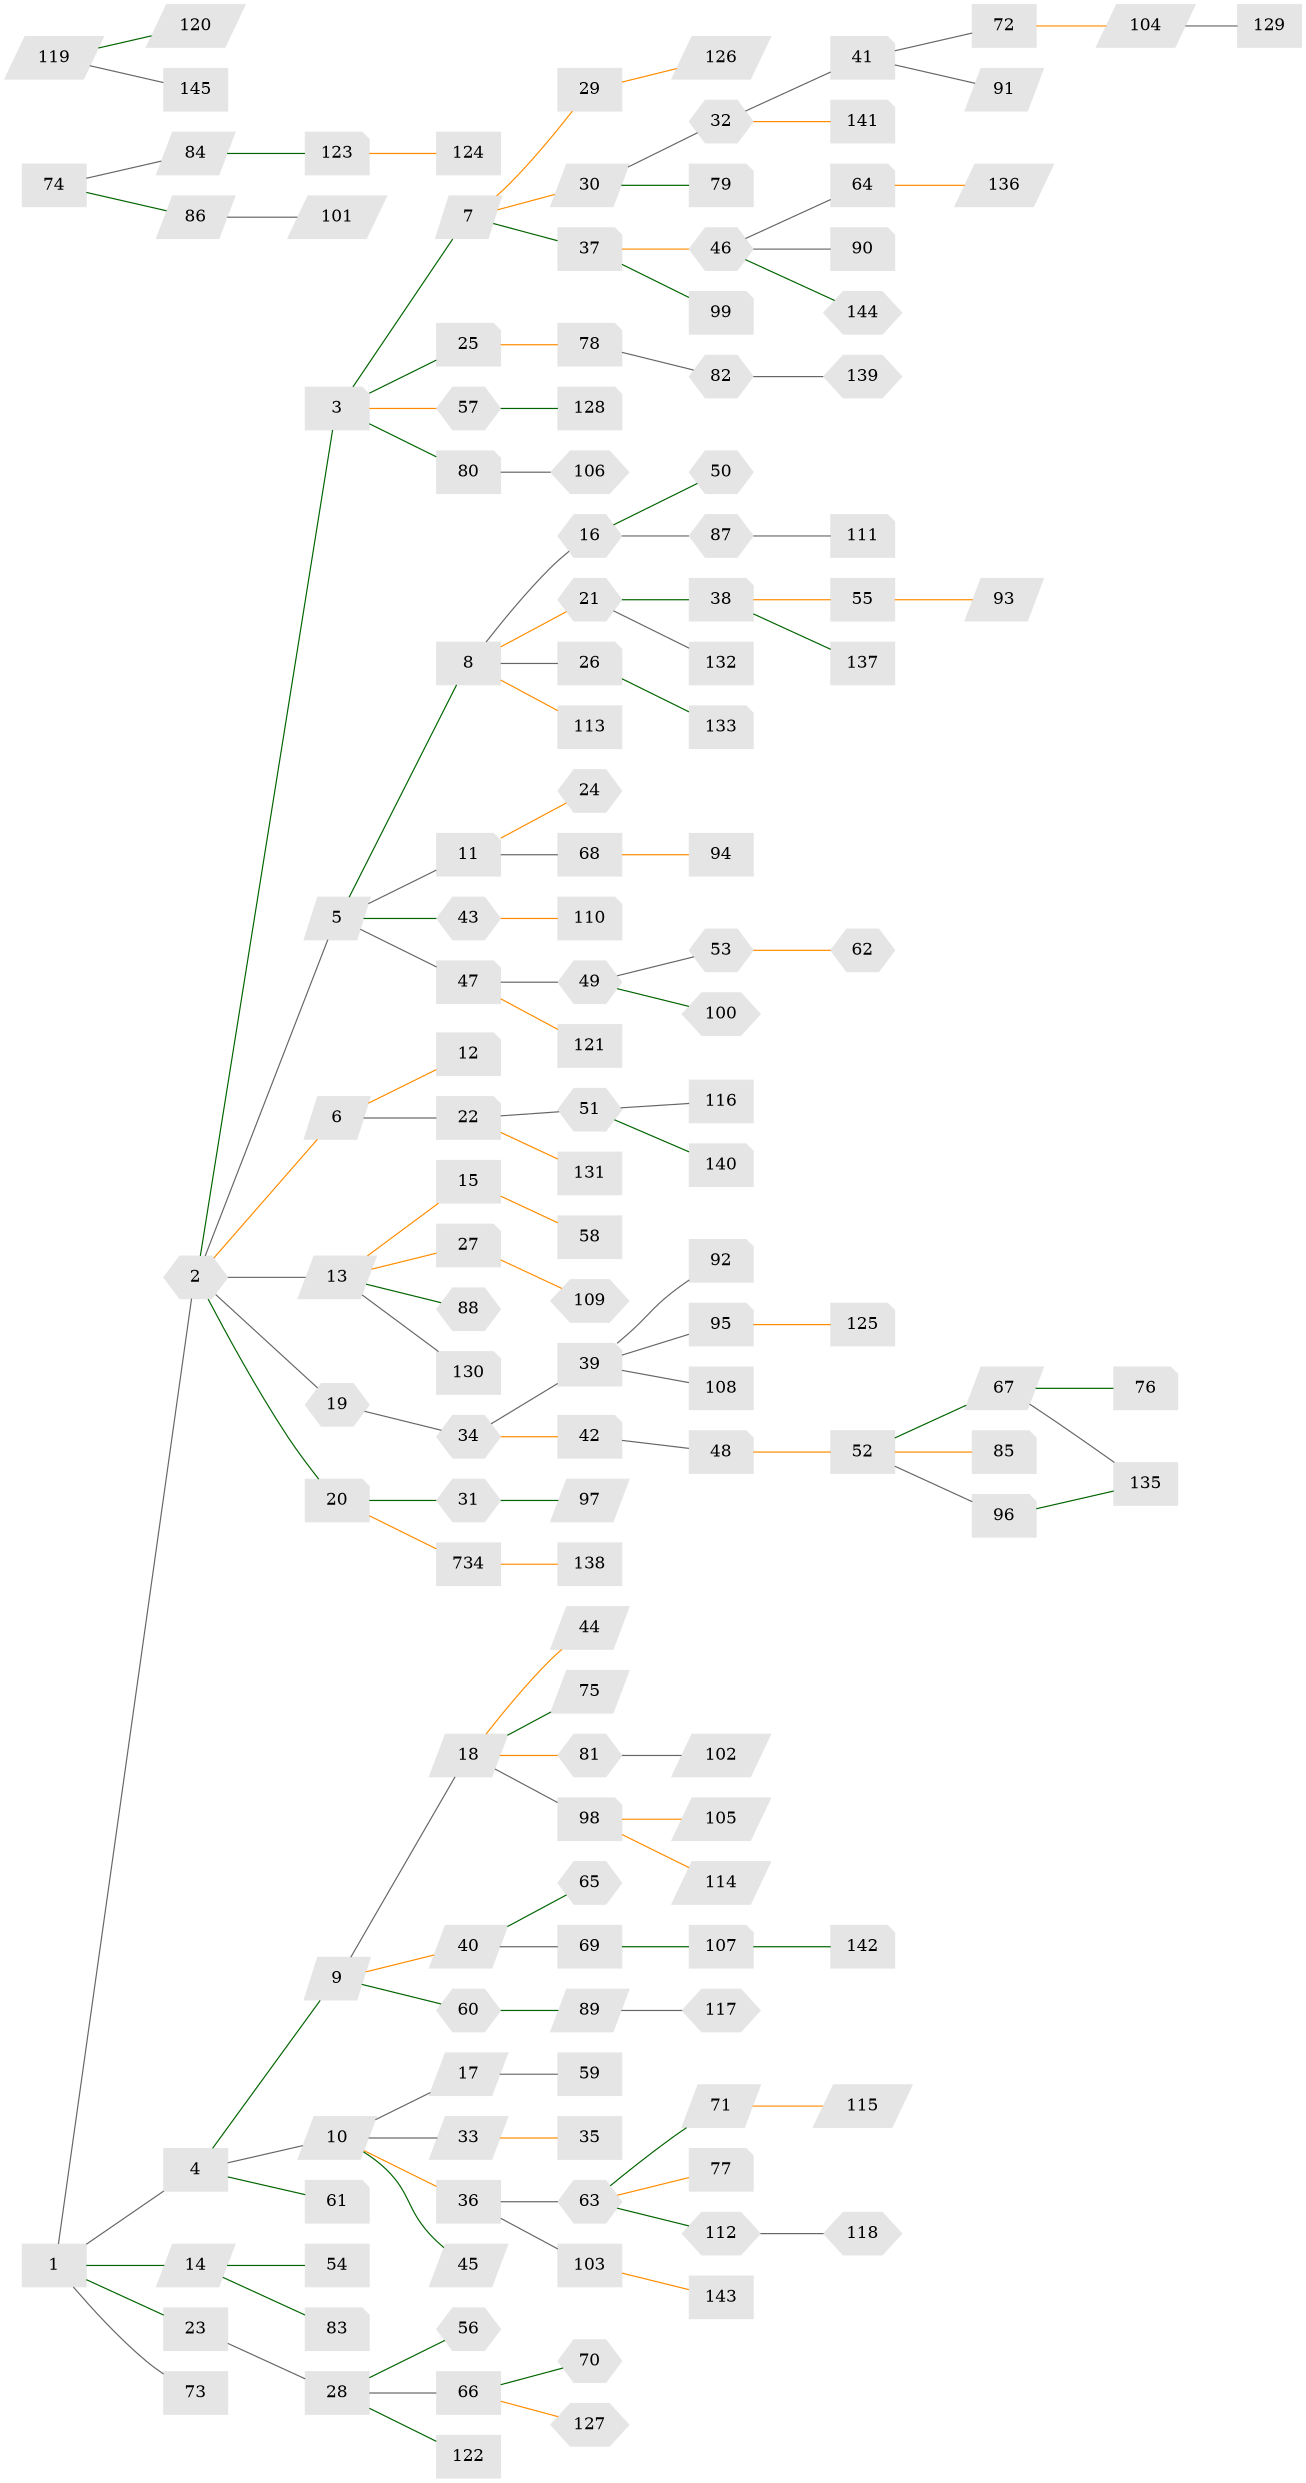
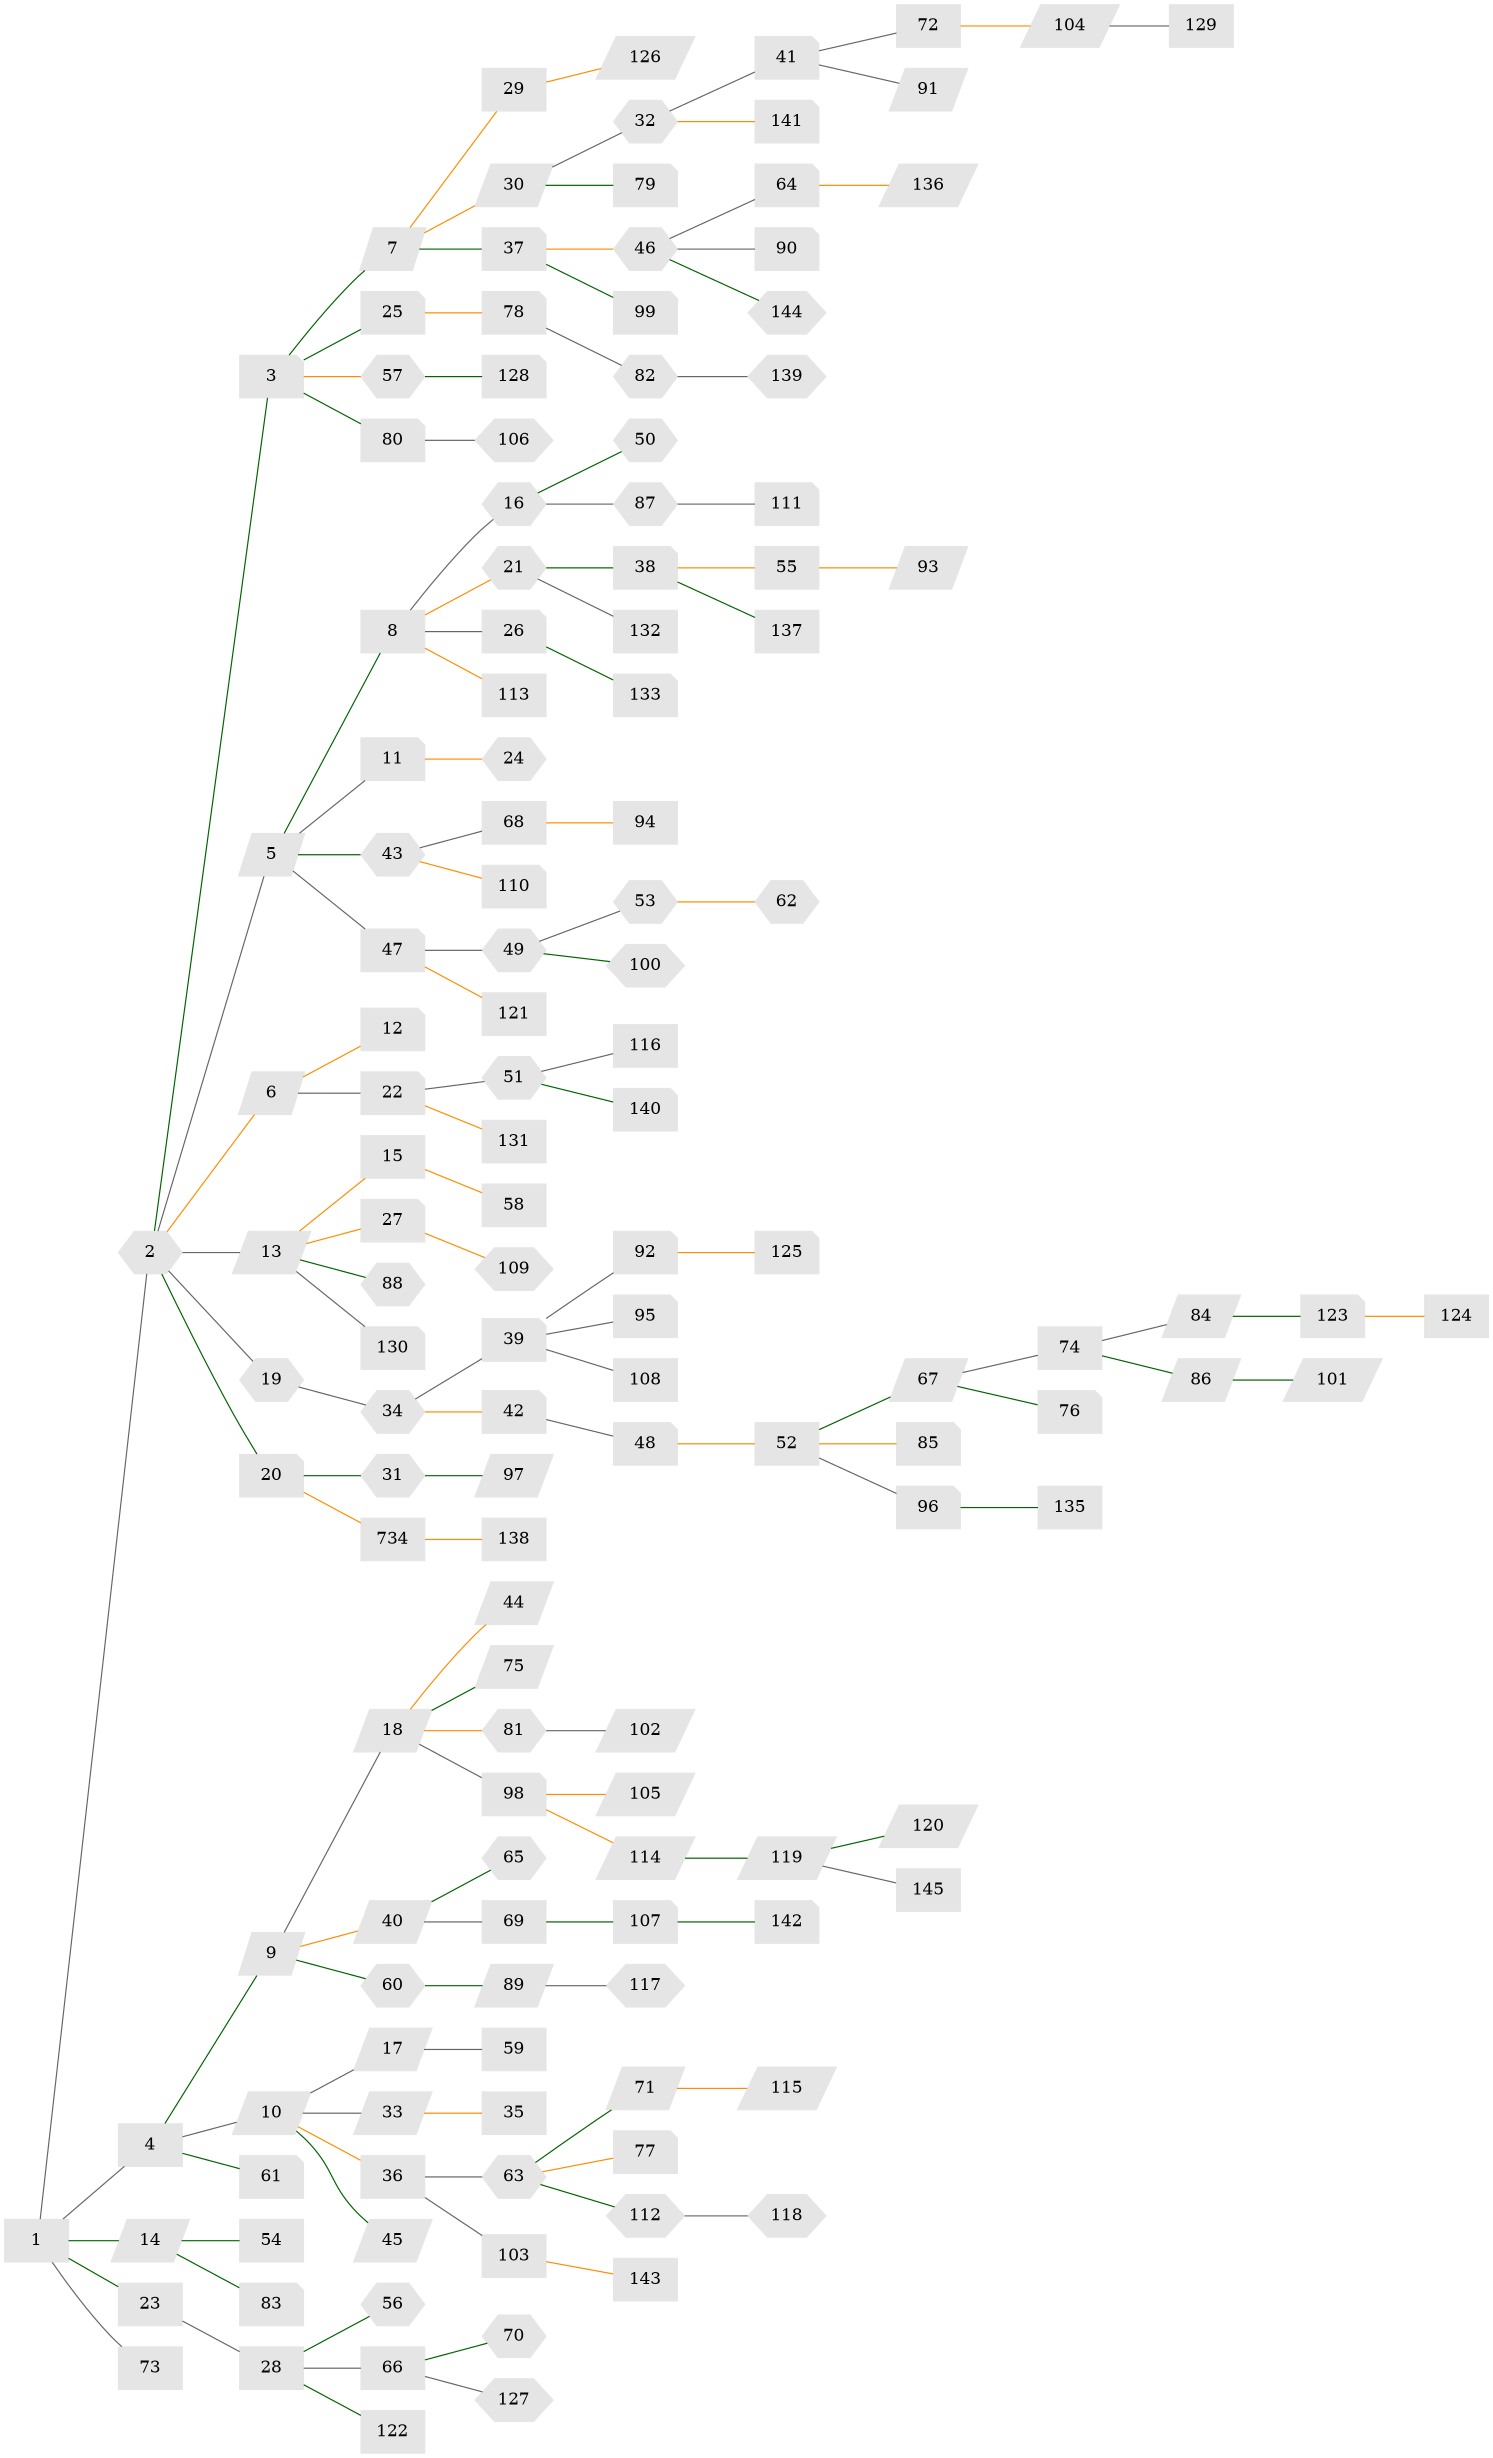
(262, 217) -> (1263, 1380)
(529, 855) -> (451, 839)
(792, 1325) -> (716, 1253)
(1072, 1433) -> (1000, 1364)
none -> (716, 1858)
(530, 2409) -> (454, 2384)
